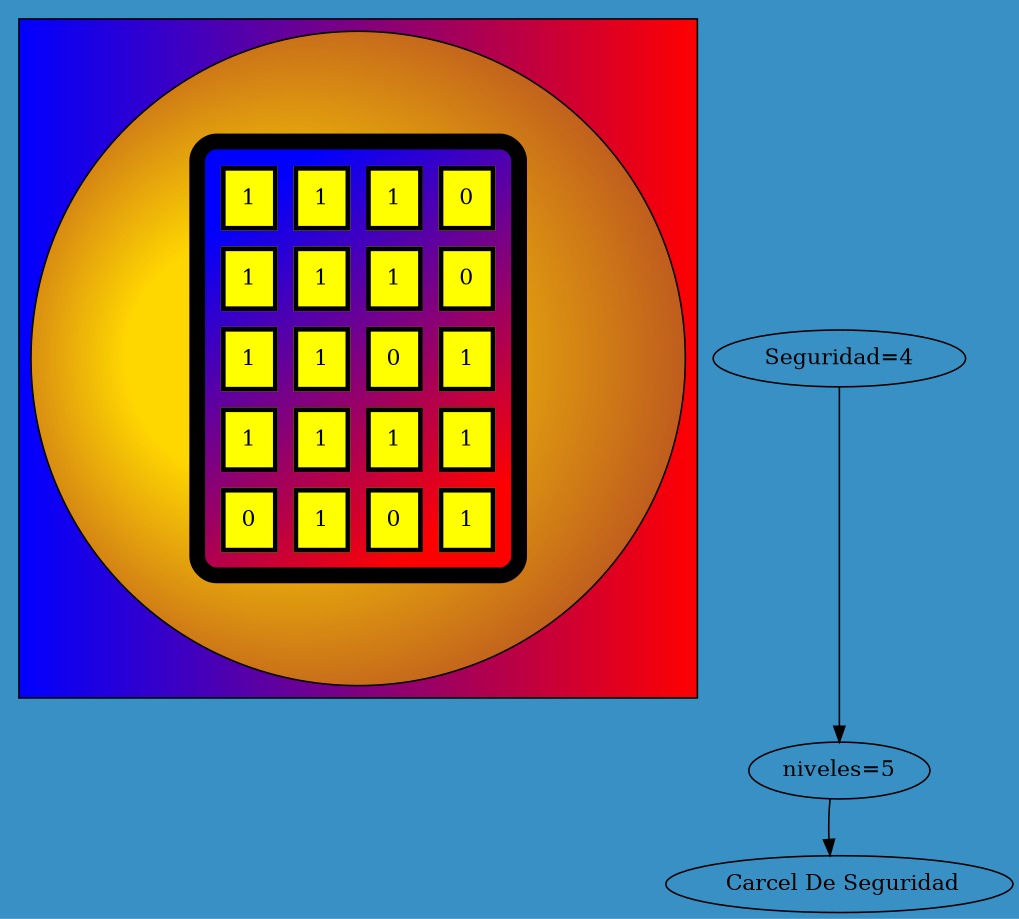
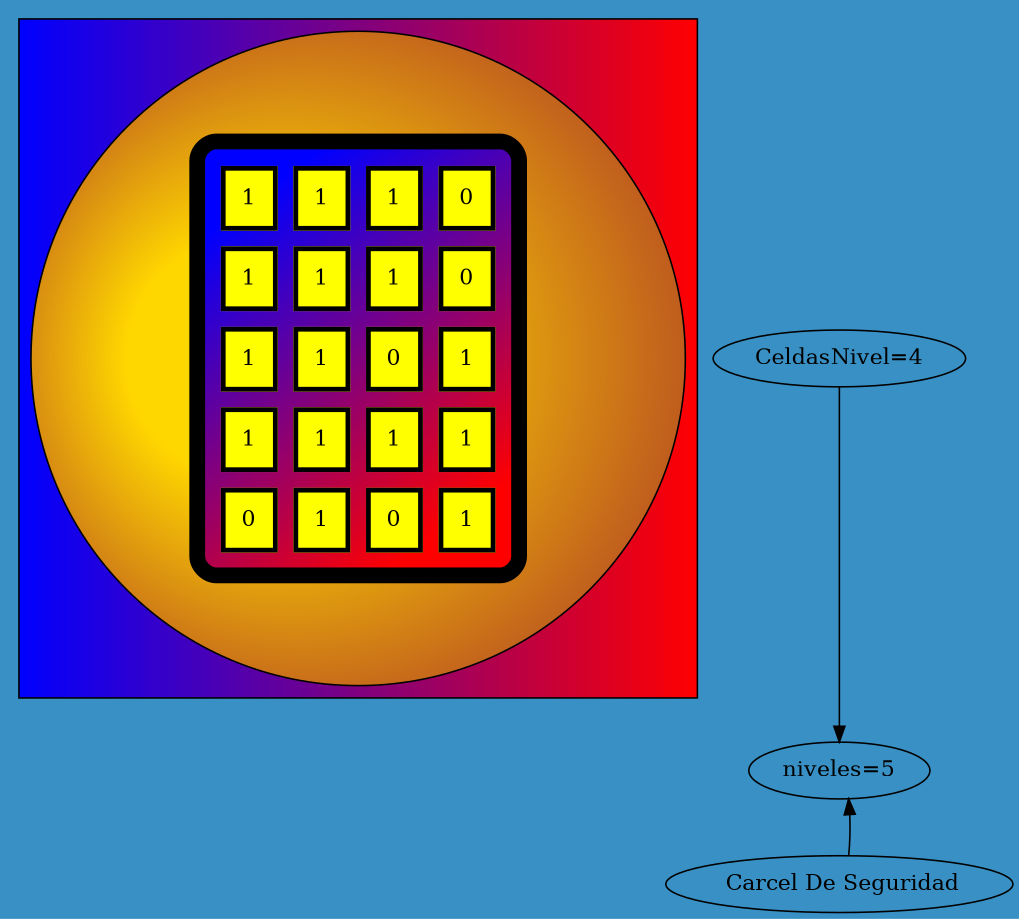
(839, 358) -> (839, 358)
(829, 819) -> (850, 835)
